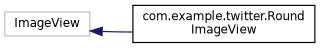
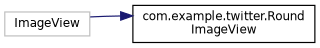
(118, 32) -> (105, 16)
